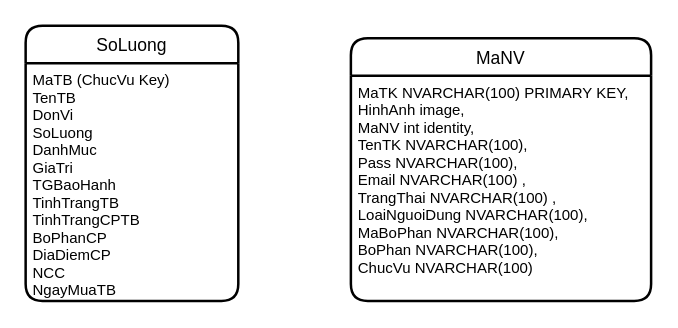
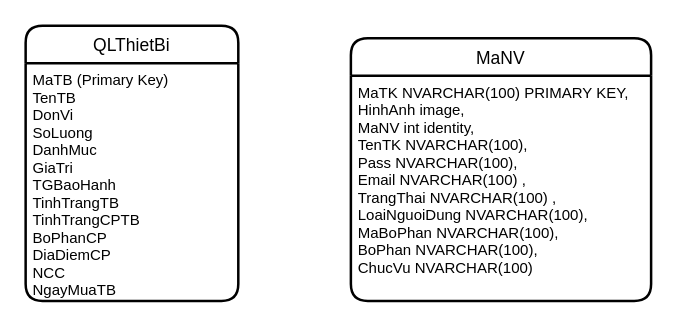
(131, 45) -> (131, 45)
(100, 80) -> (102, 80)
